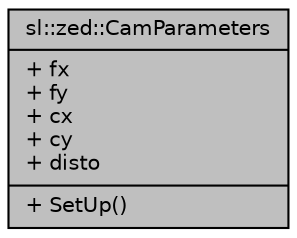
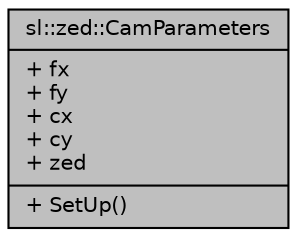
(64, 163) -> (56, 163)
